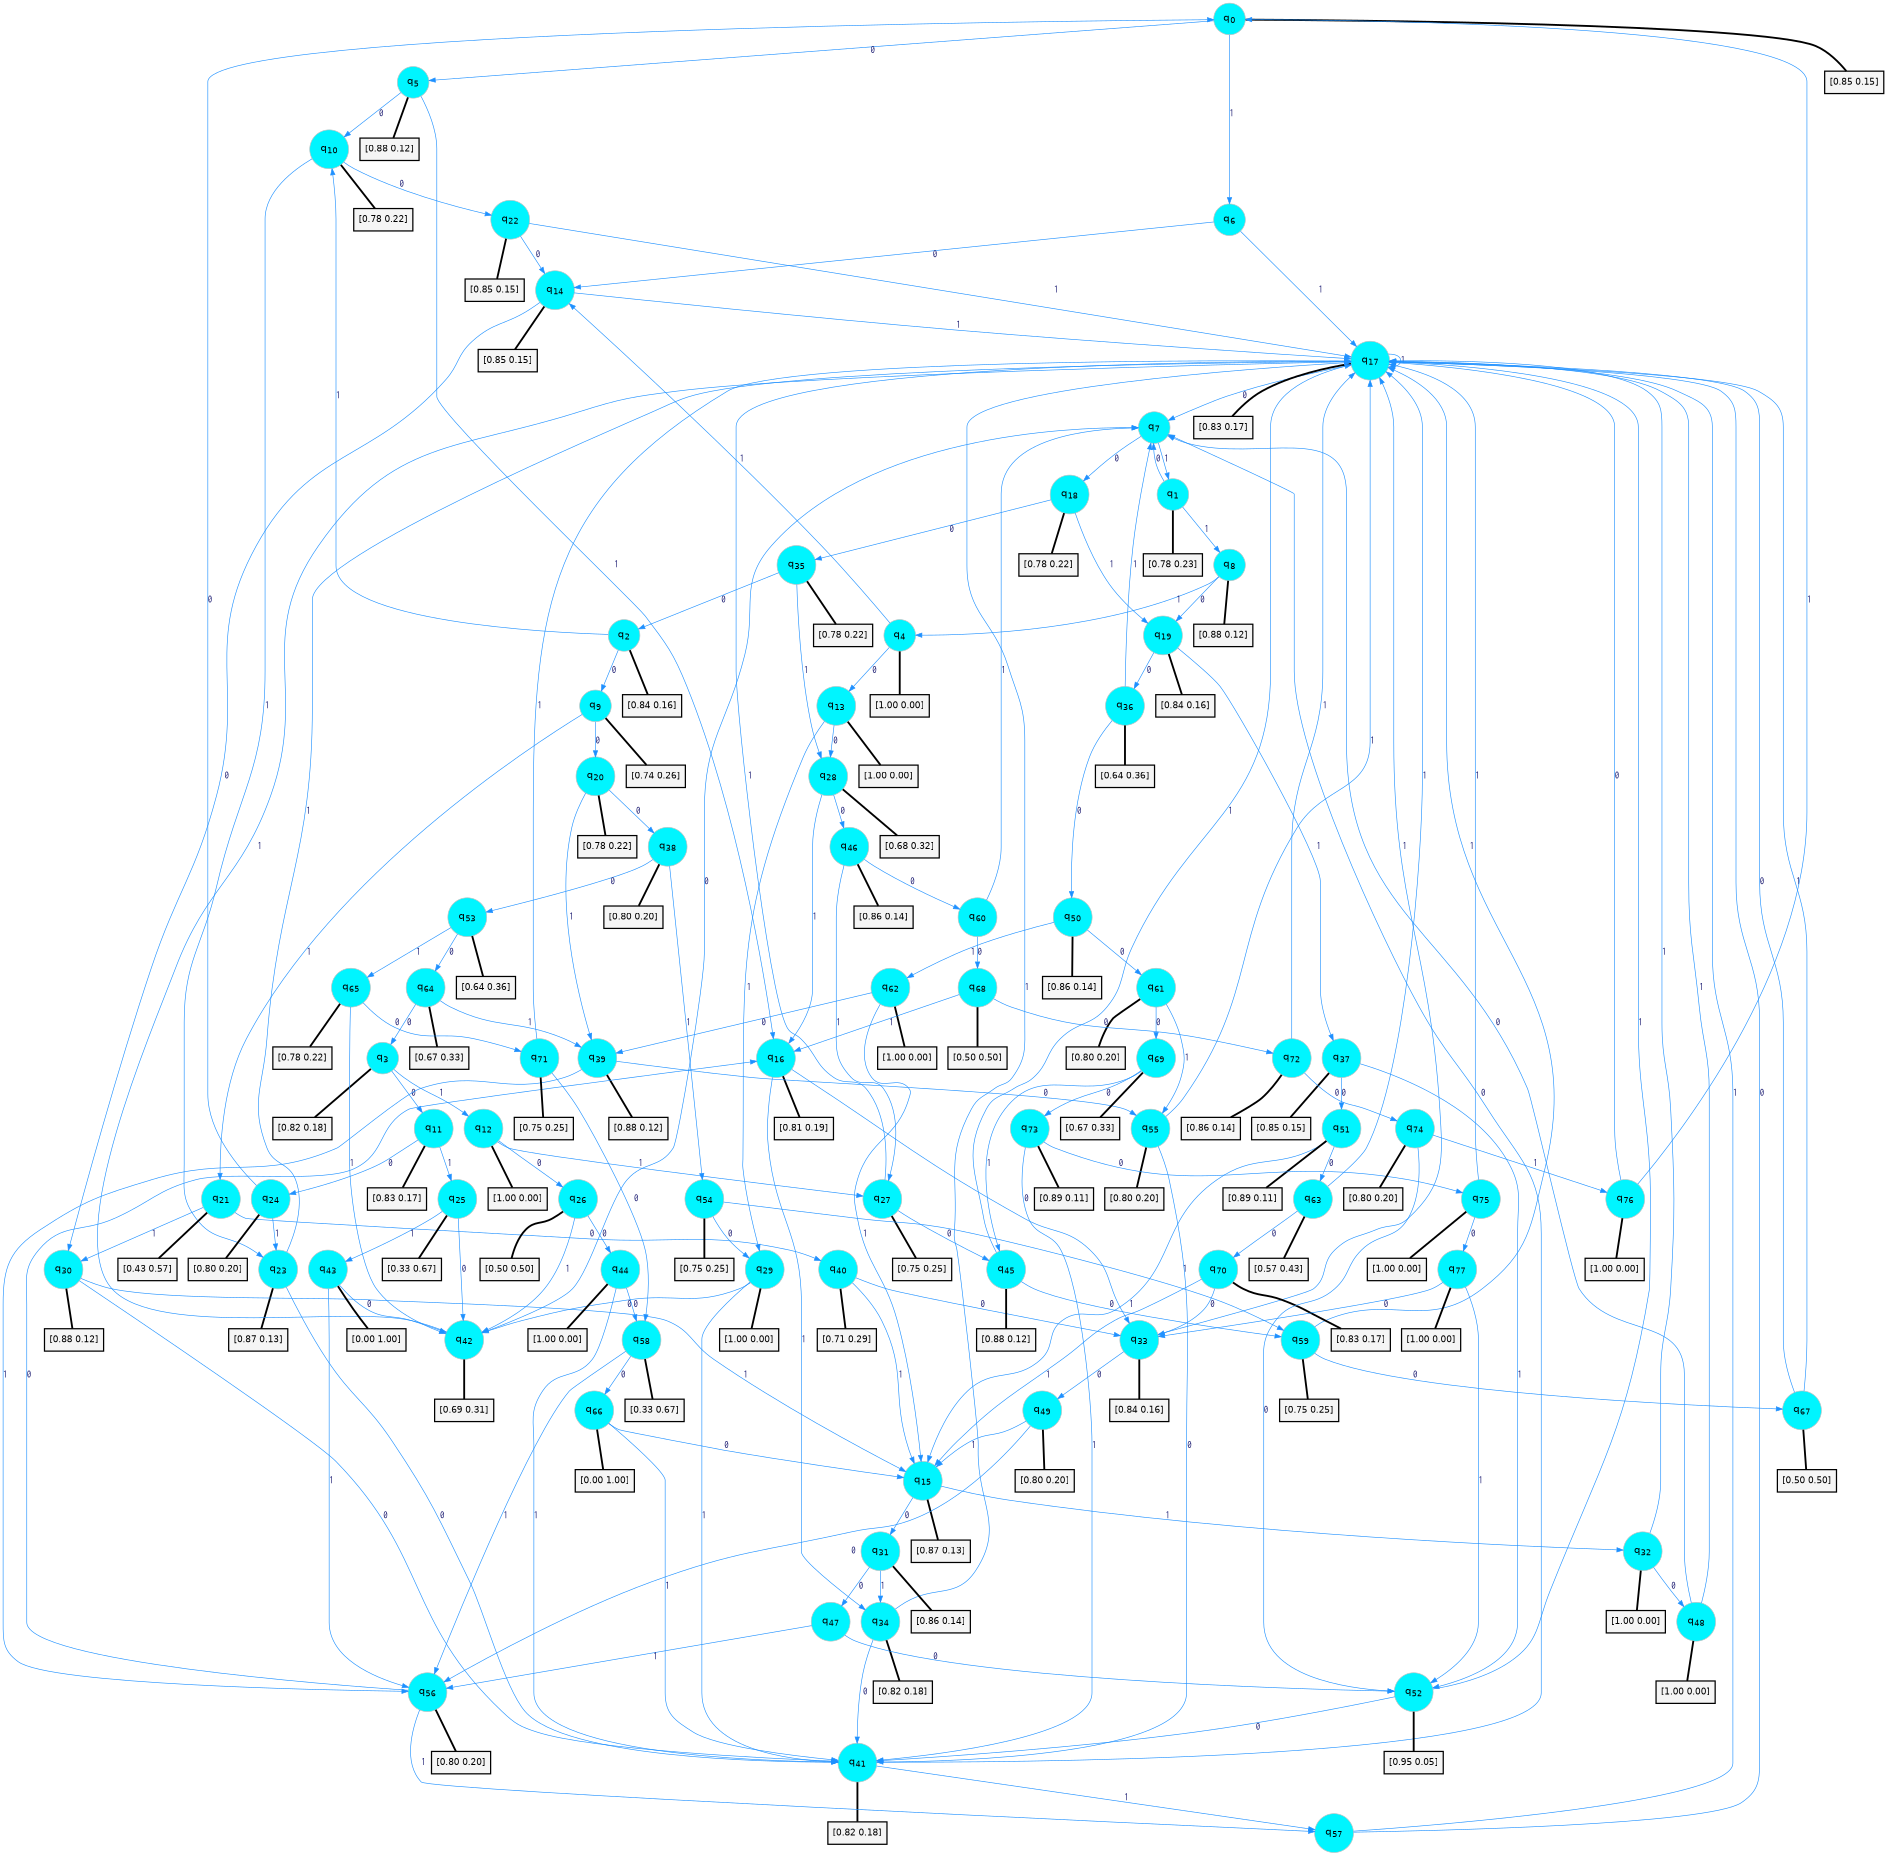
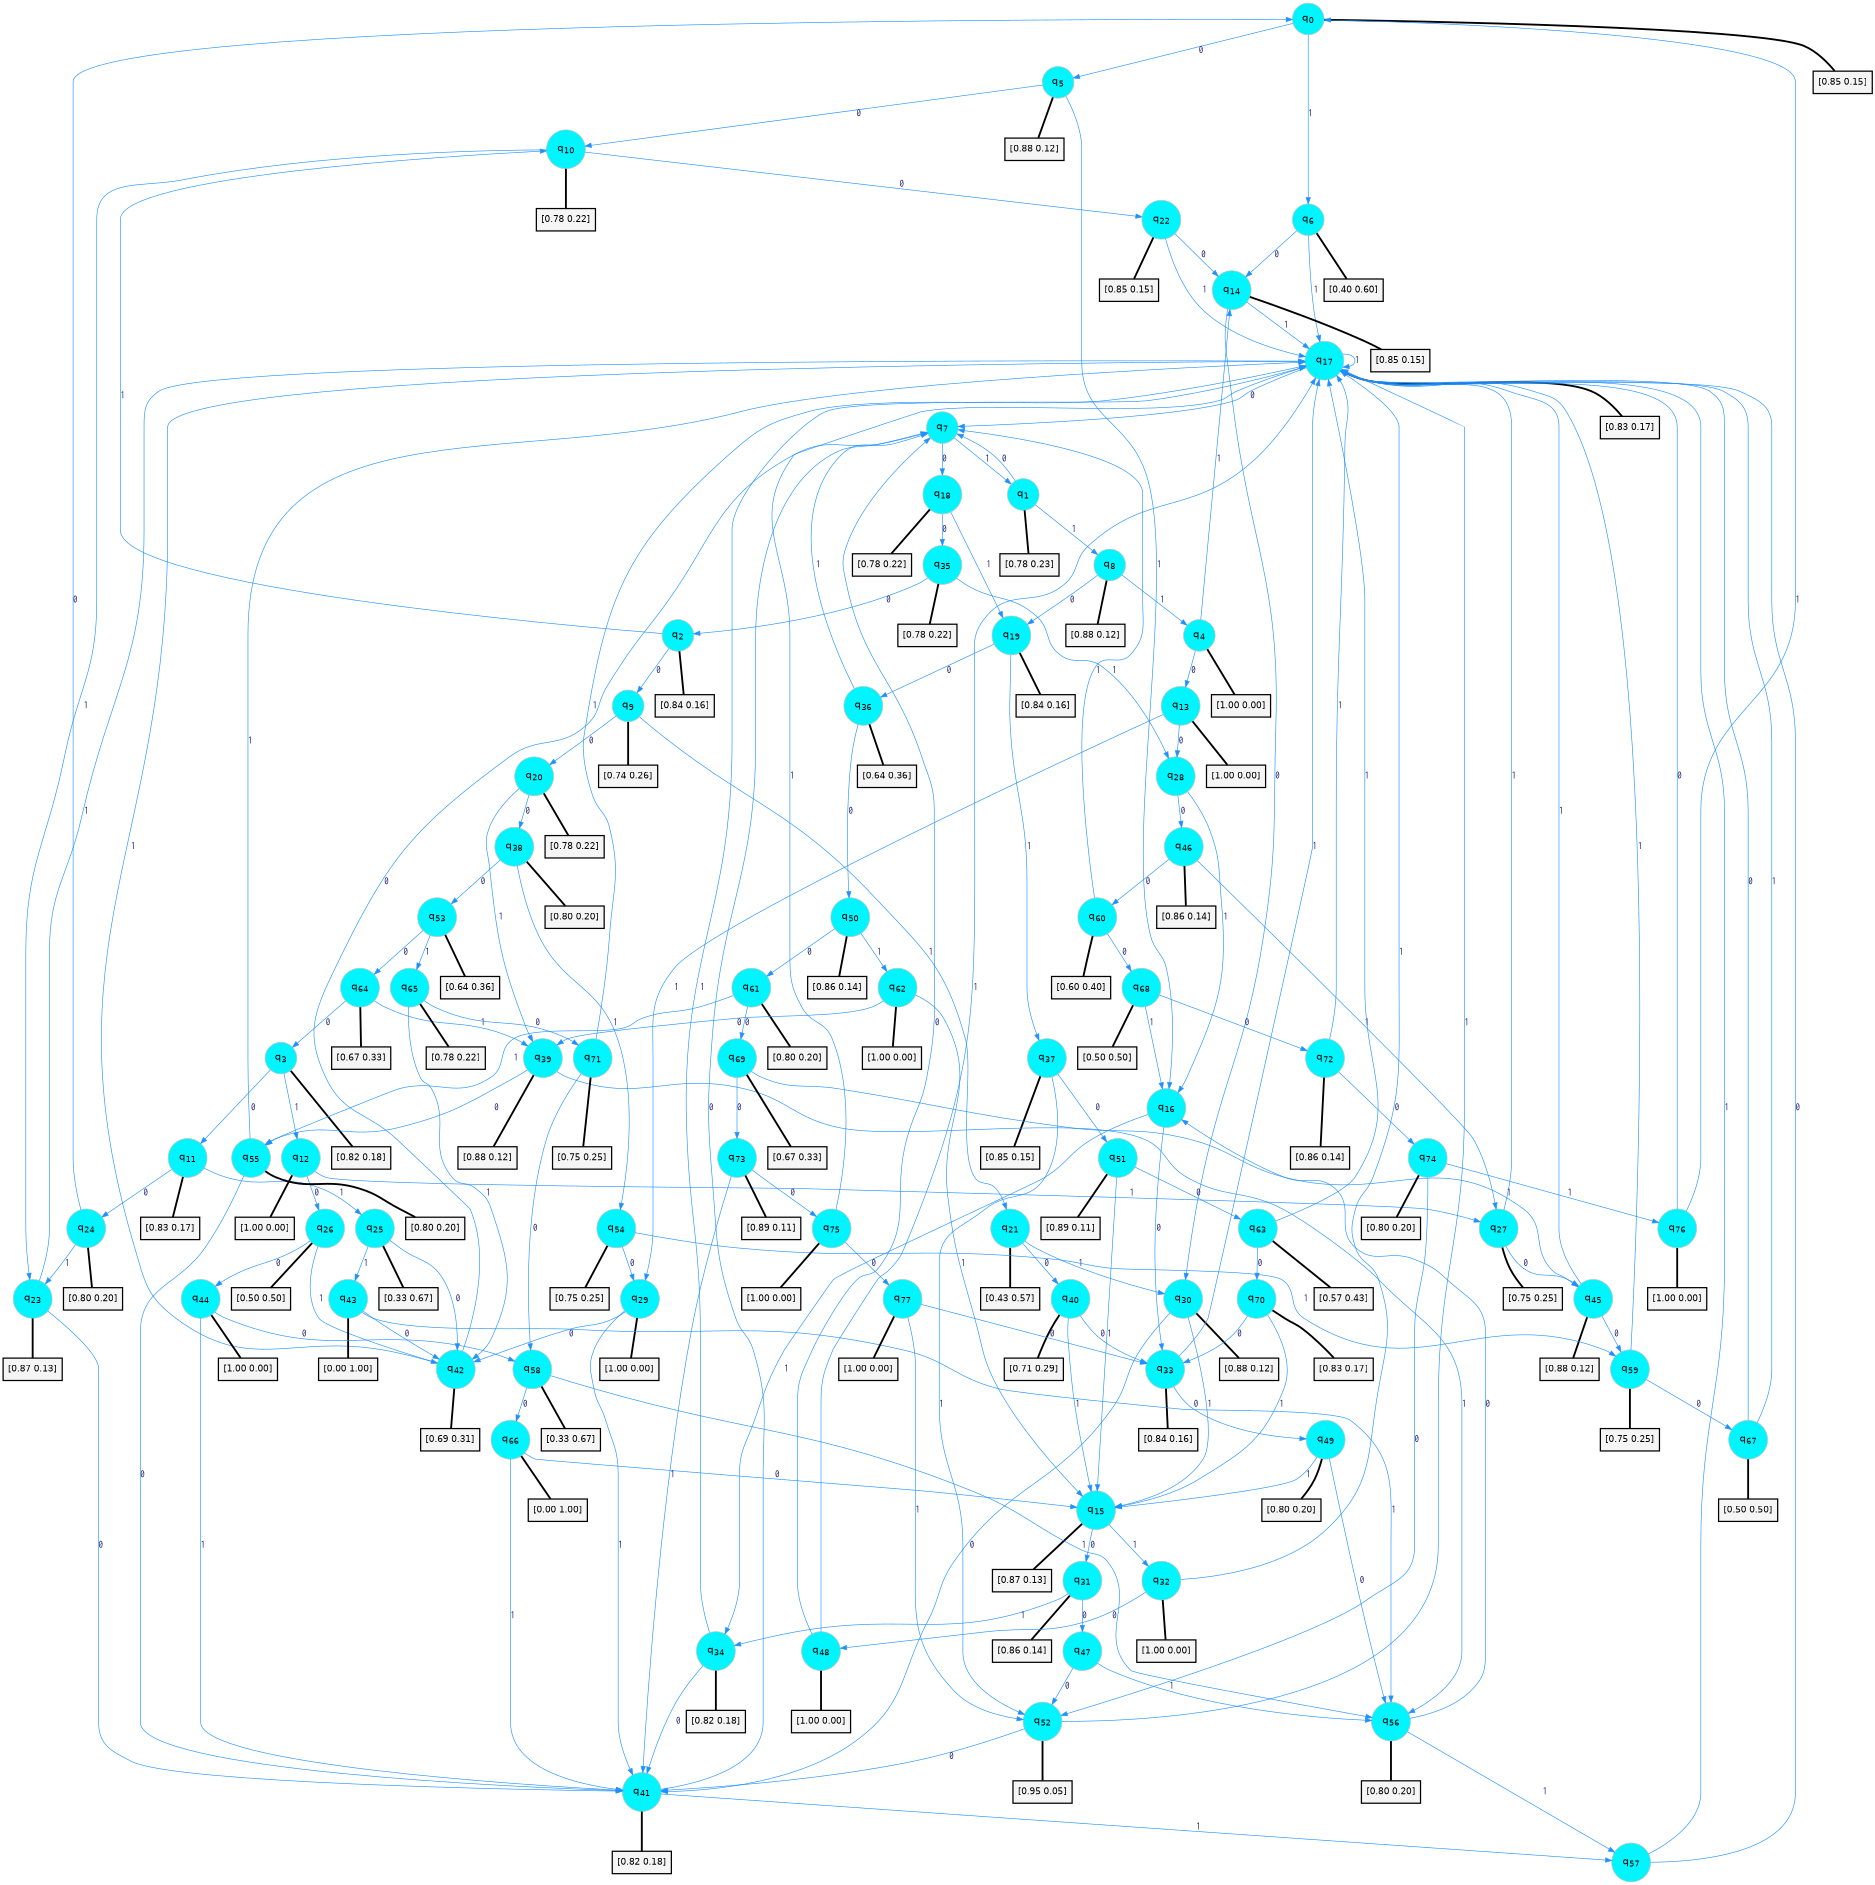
none -> (1354, 290)
(910, 847) -> none
none -> (1081, 988)
(804, 1129) -> none
